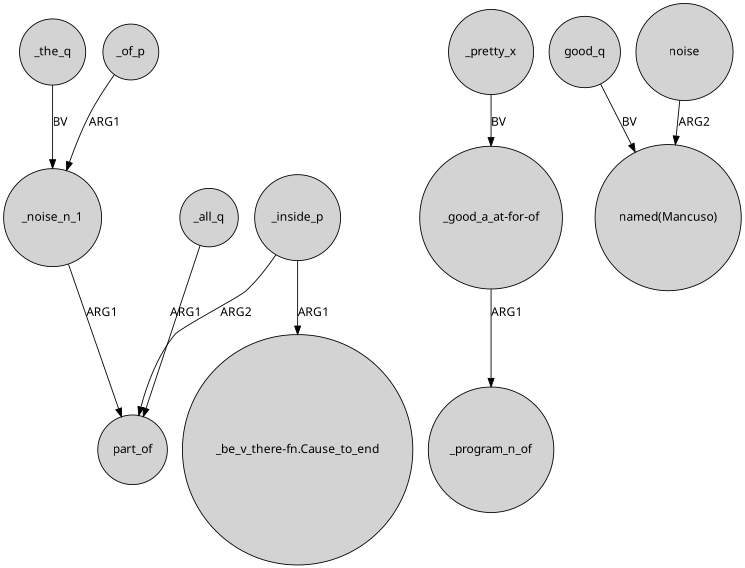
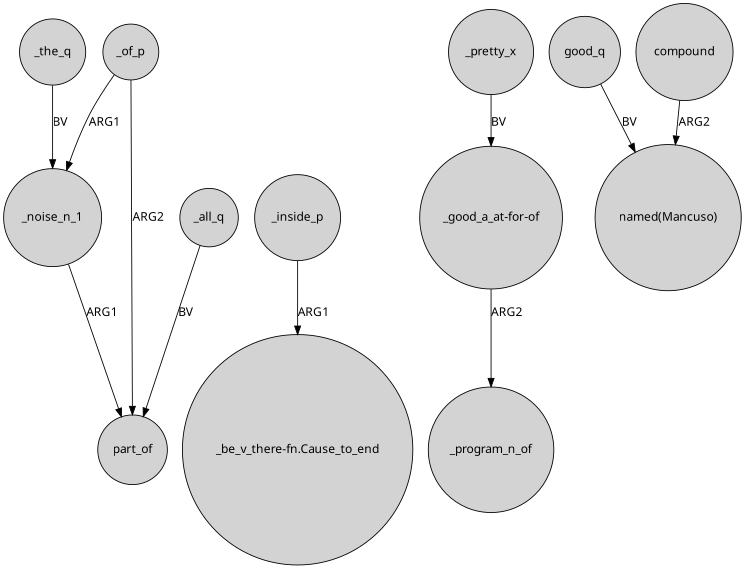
(685, 52) -> (685, 52)
(186, 313) -> (186, 313)
(507, 313) -> (507, 313)
(196, 321) -> (132, 243)
